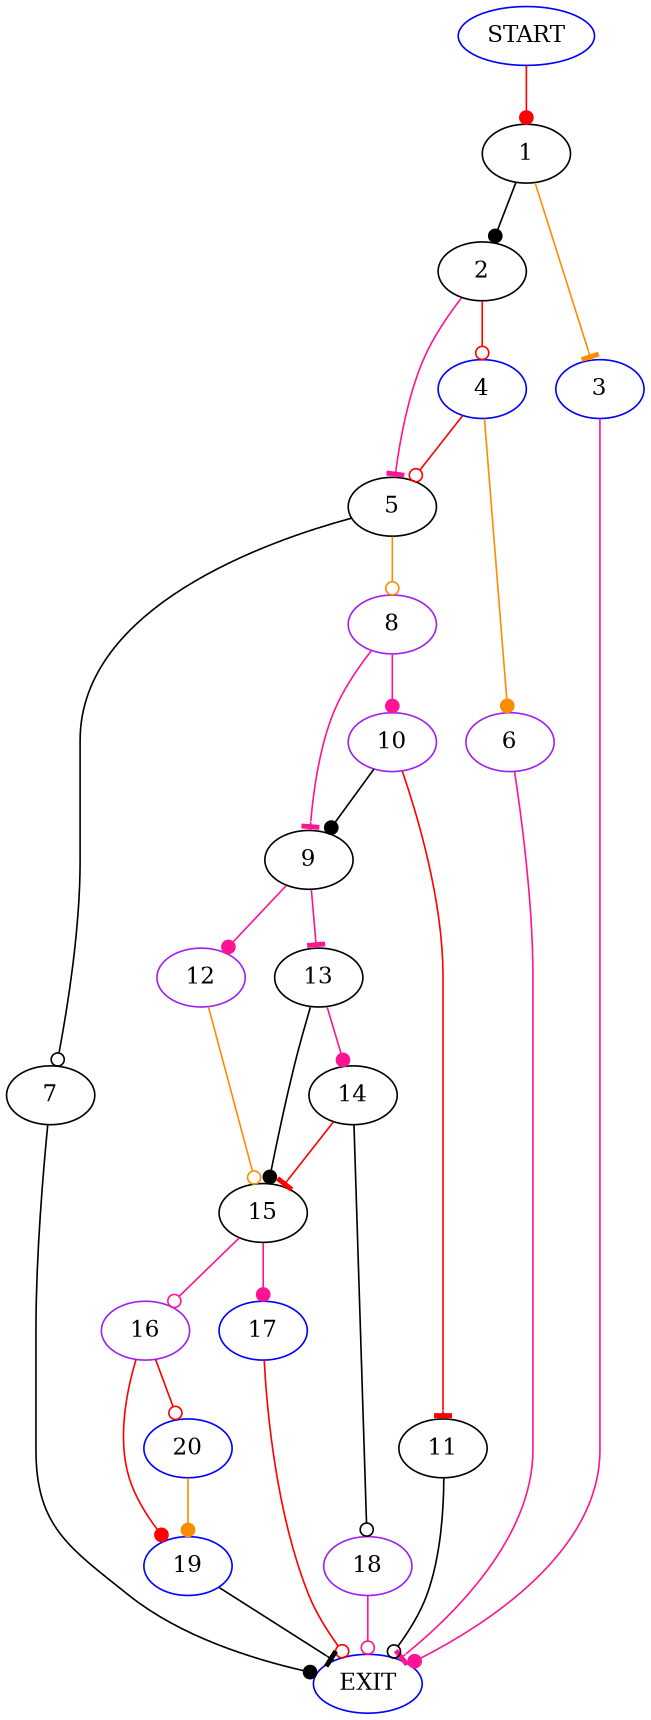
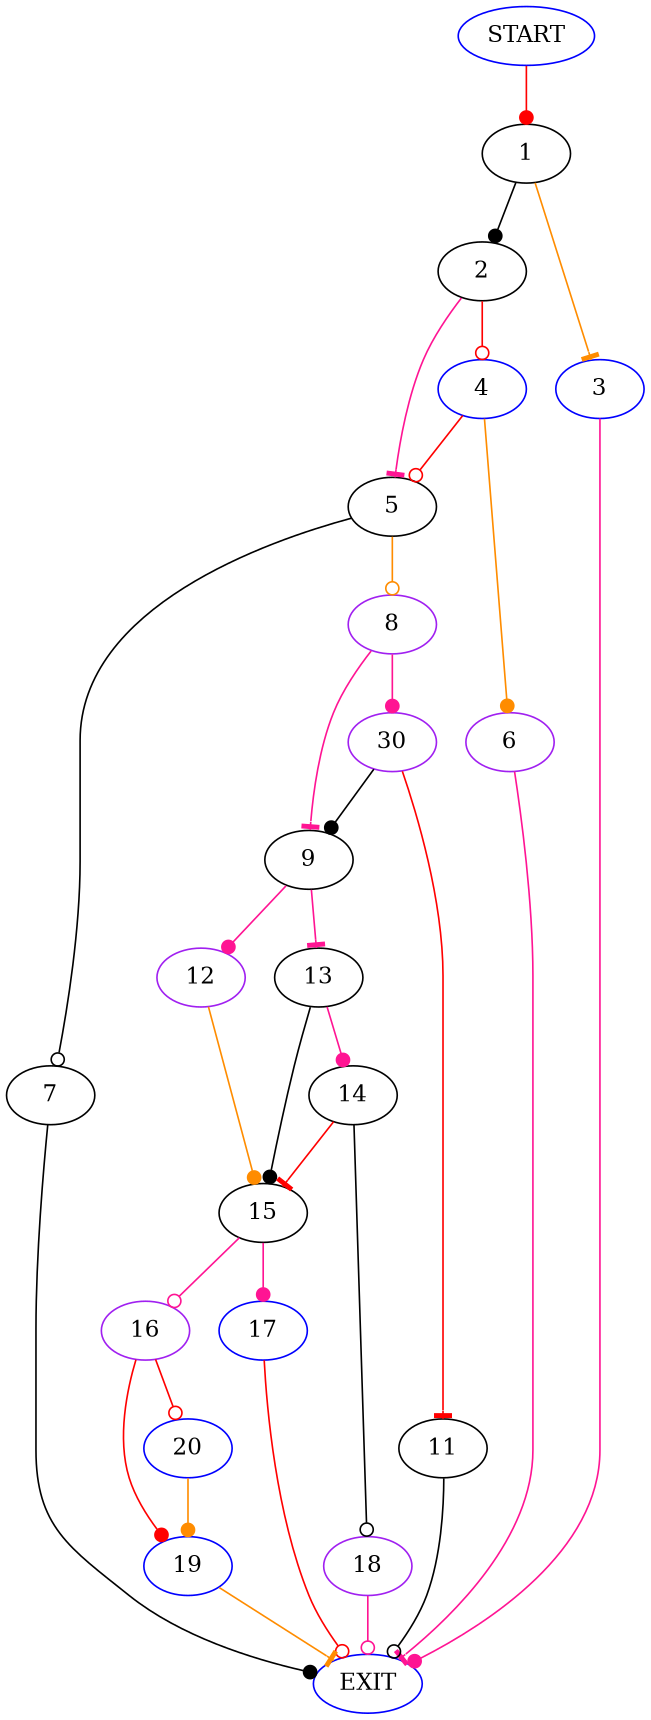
(392, 742) -> (392, 742)
(230, 1089) -> (230, 1089)
(273, 1622) -> (273, 1622)
